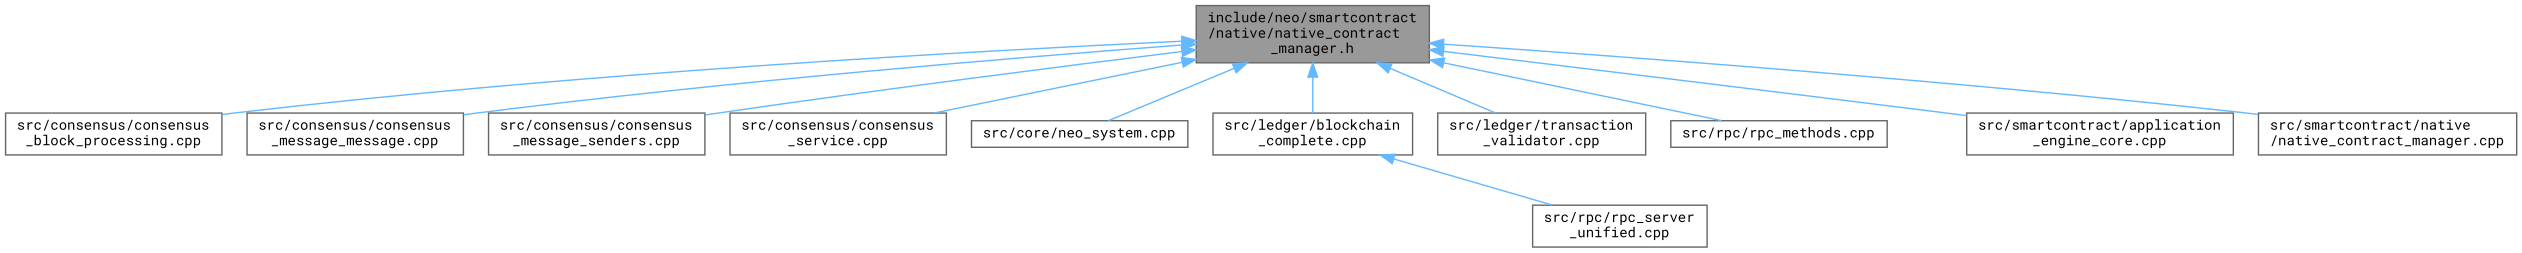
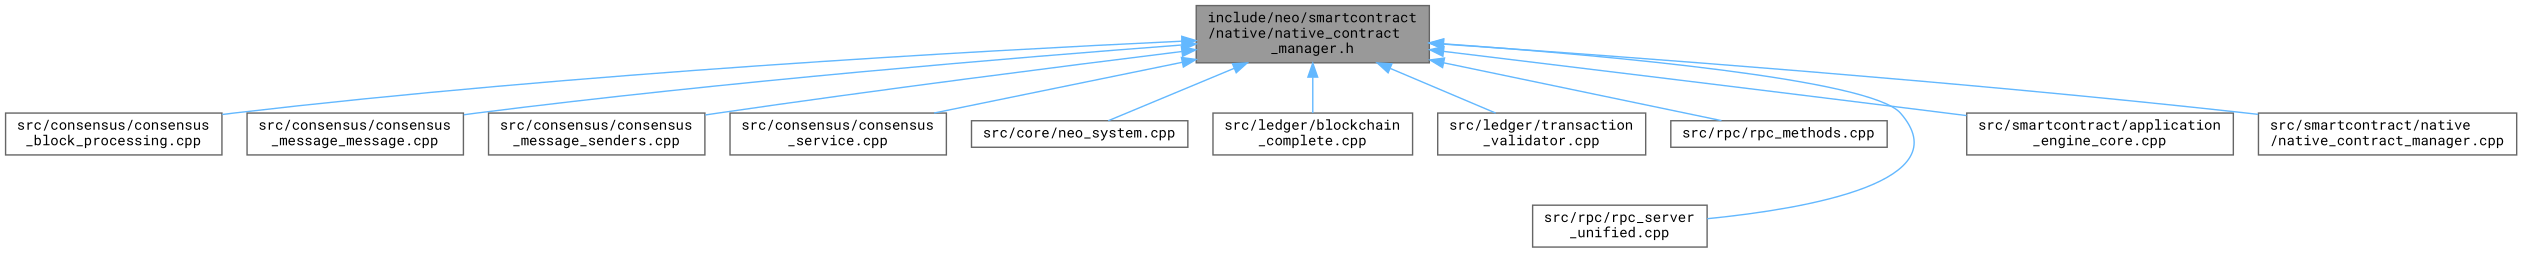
(1473, 182) -> (1805, 83)
